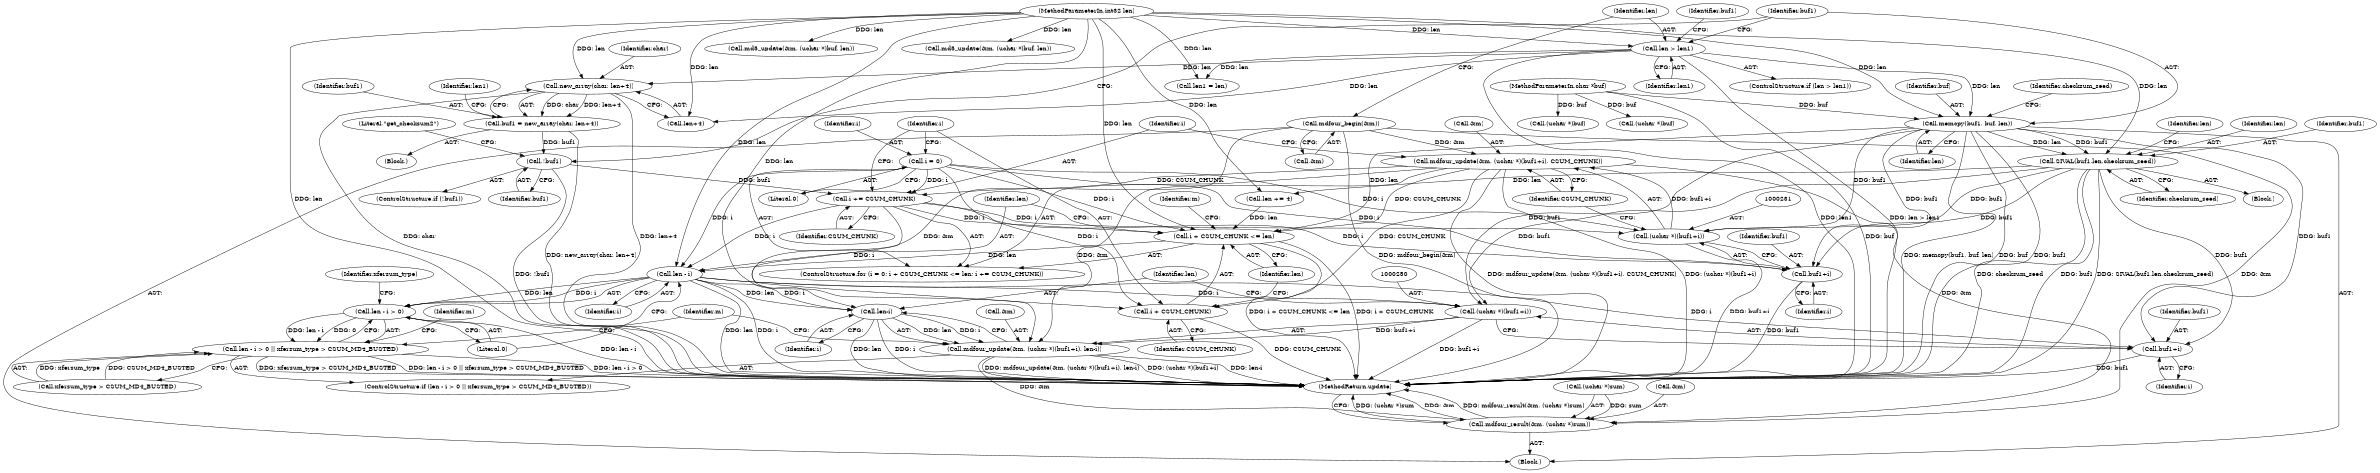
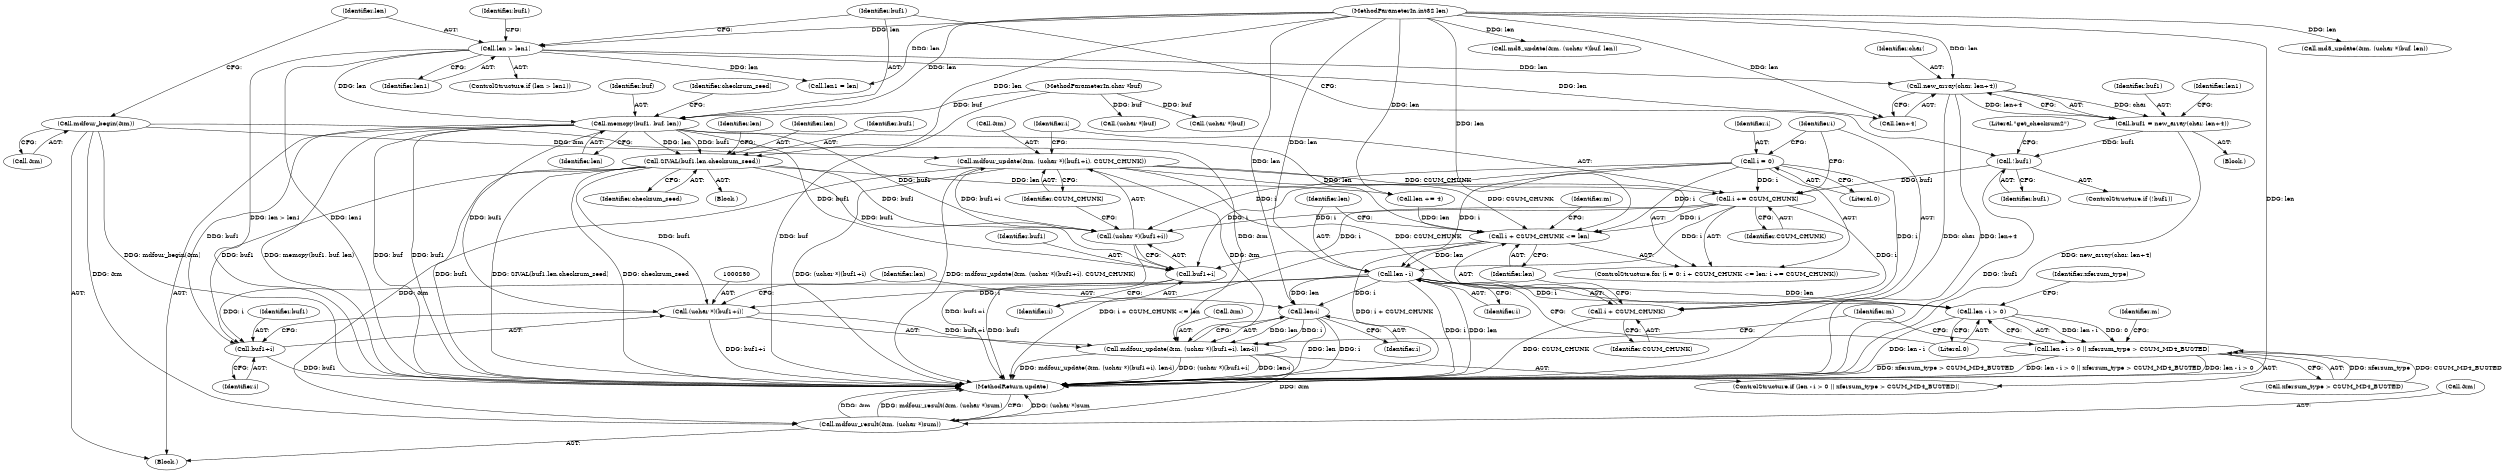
(1778, 199) -> none
(1596, 387) -> none
